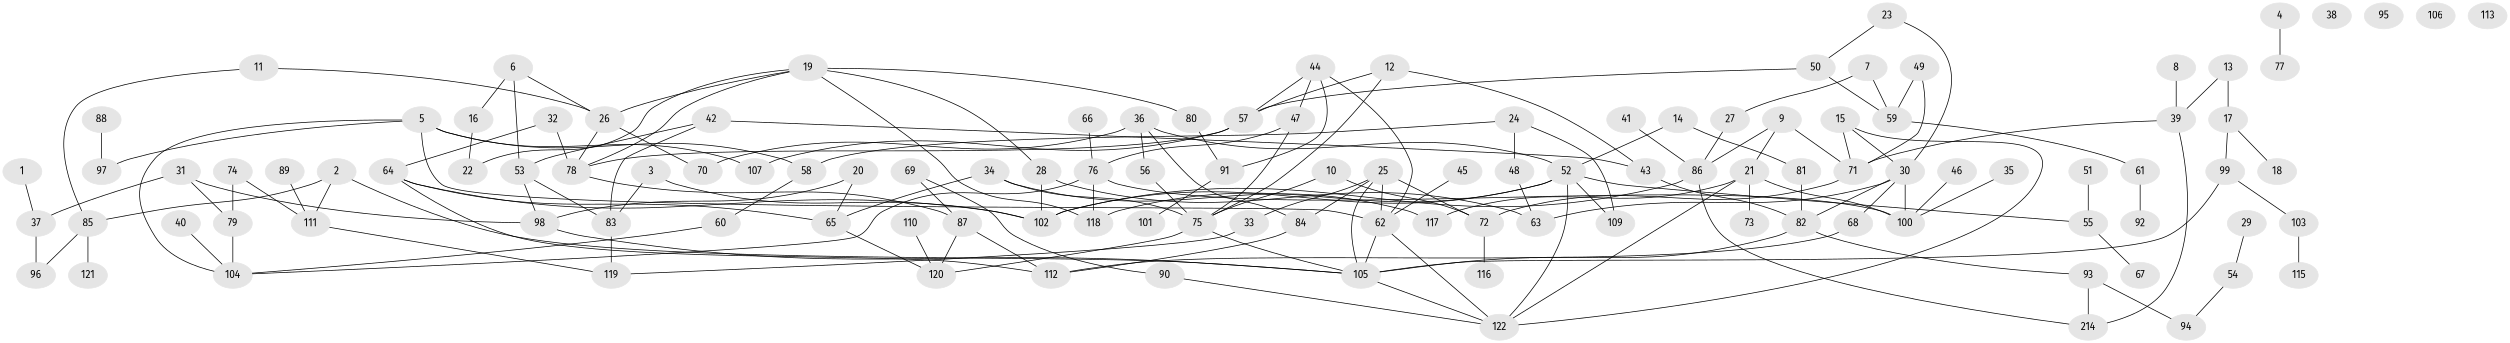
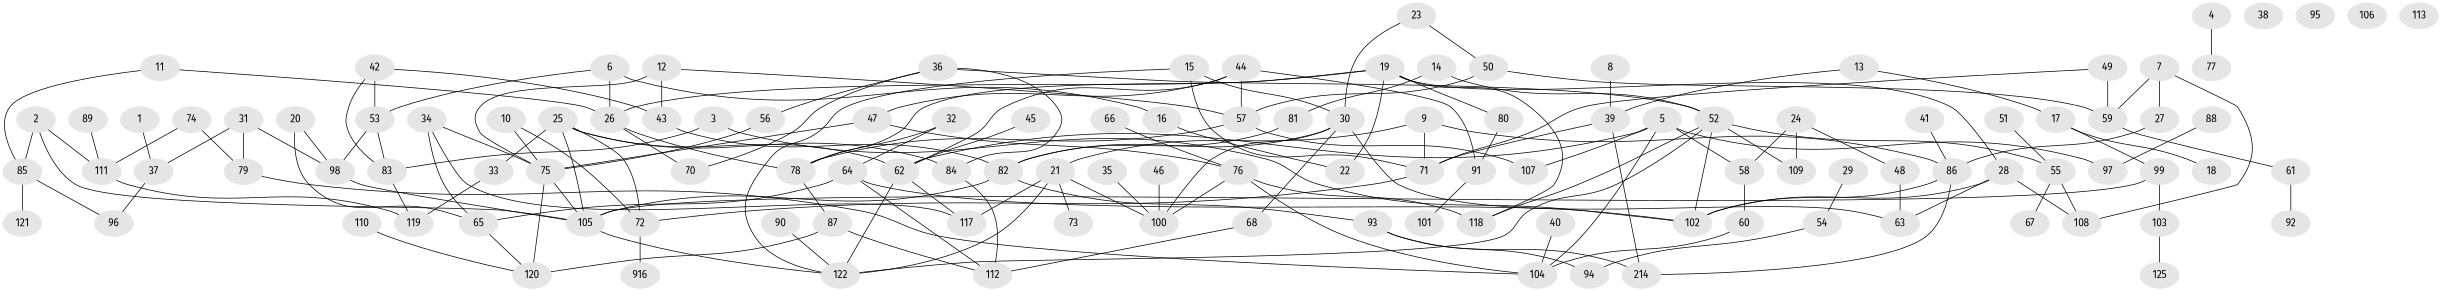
(910, 172) -> none
none -> (2082, 223)
(1371, 249) -> (933, 198)
(1484, 275) -> (640, 275)
(2299, 275) -> (2160, 275)
